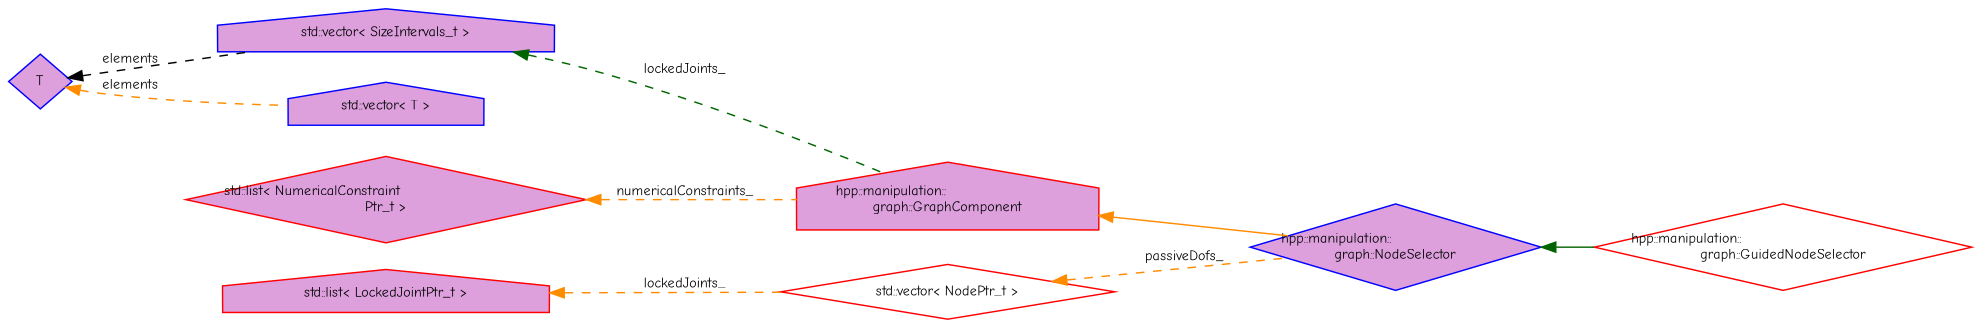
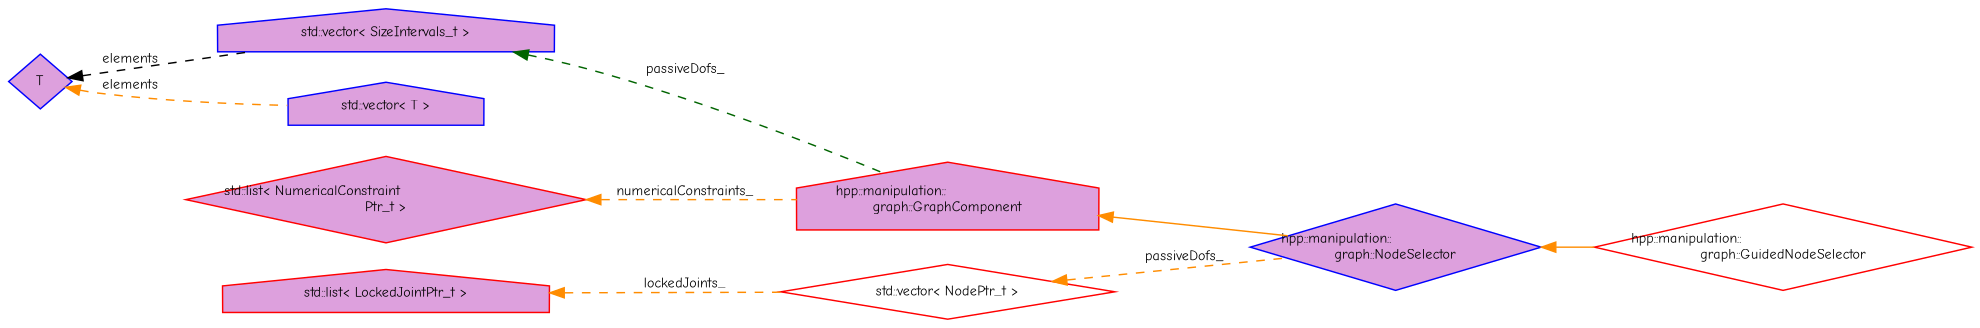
(683, 69) -> (683, 69)
(1575, 247) -> (1575, 247)
